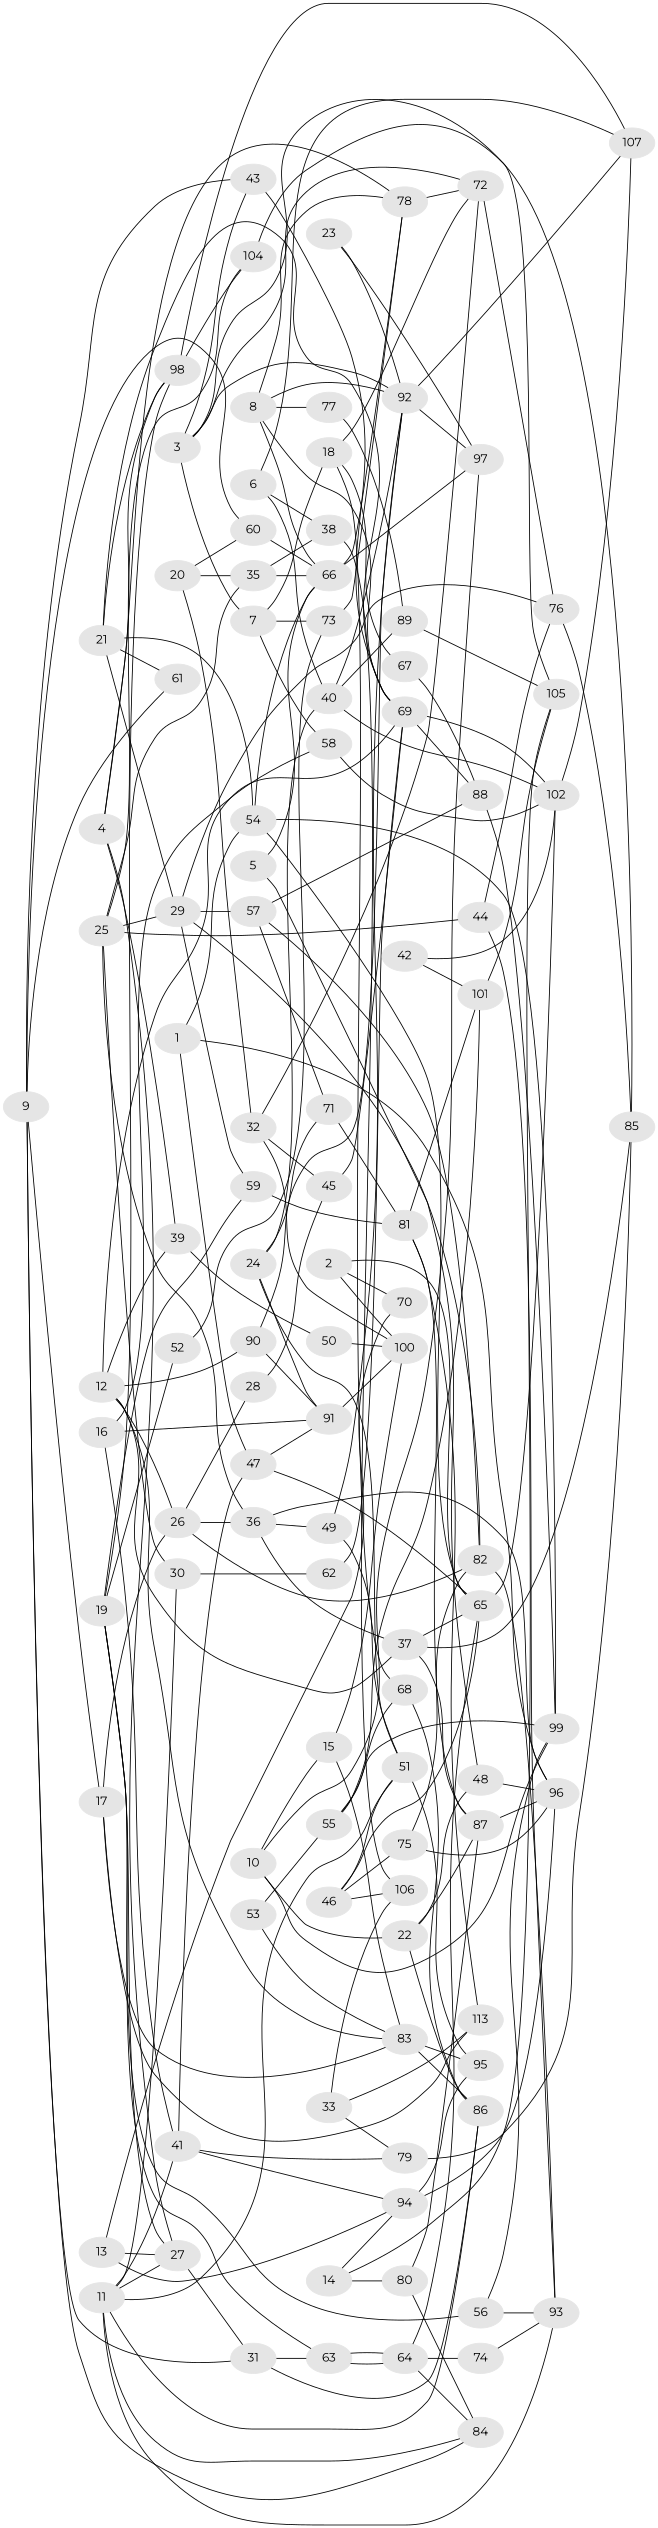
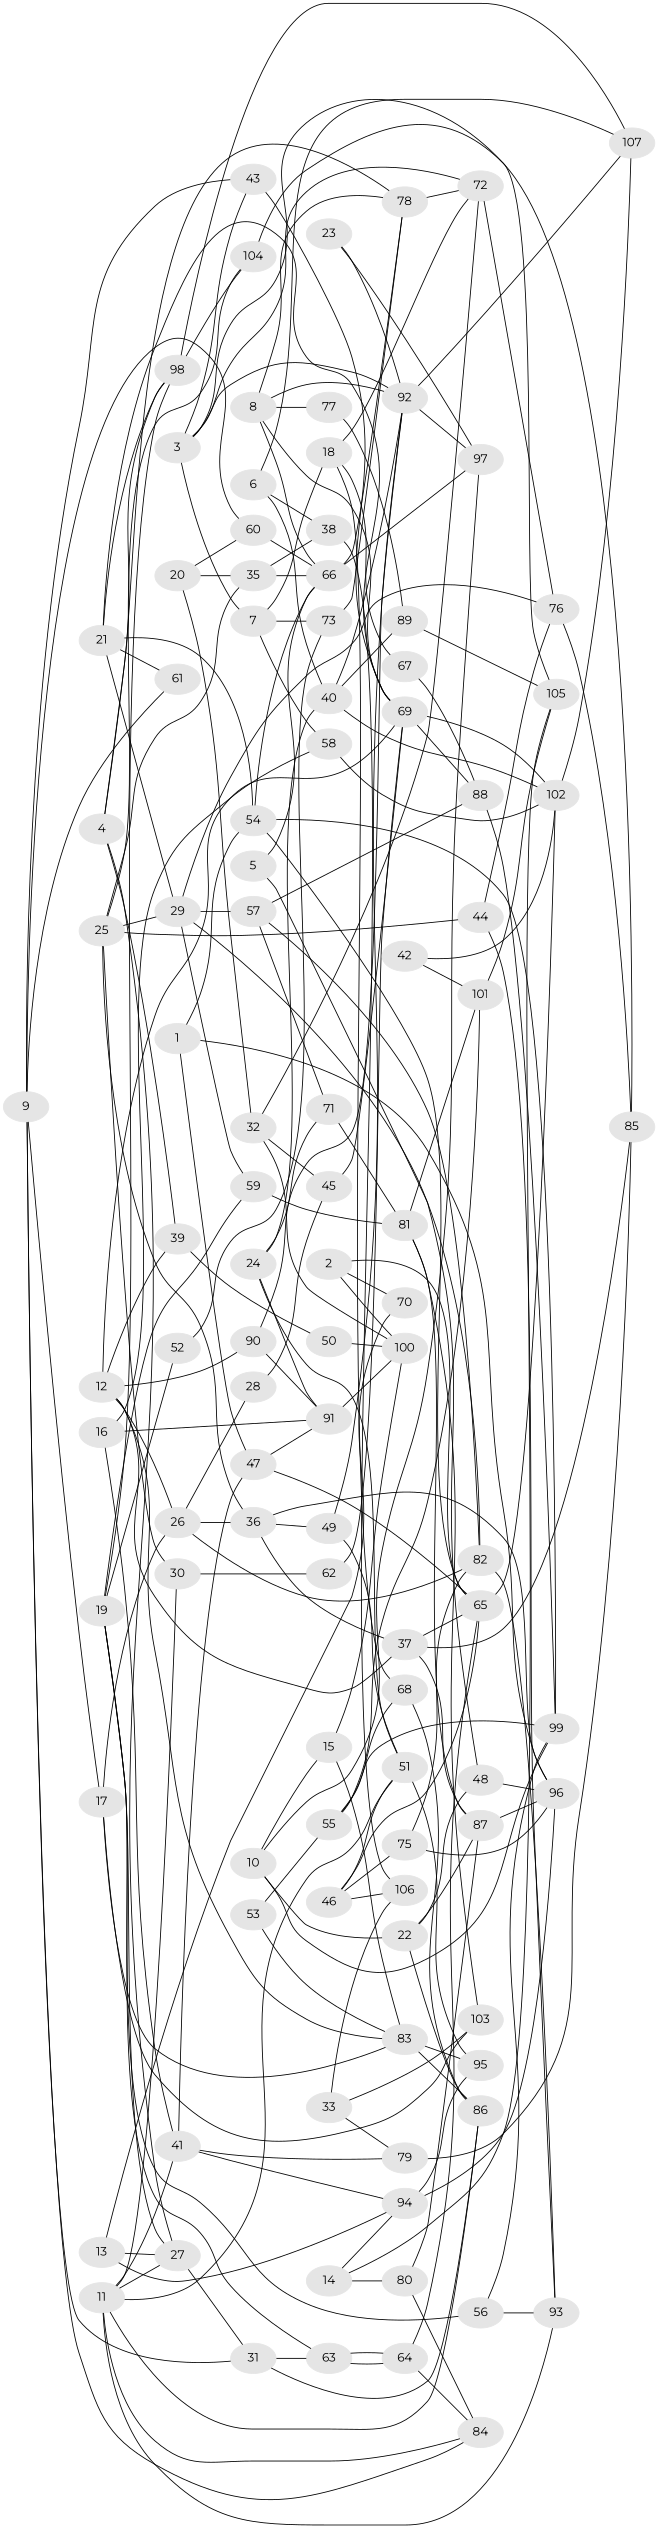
(481, 2020) -> (481, 2020)
(481, 2358) -> none
